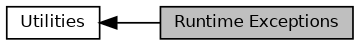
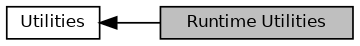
(257, 23) -> (257, 23)
